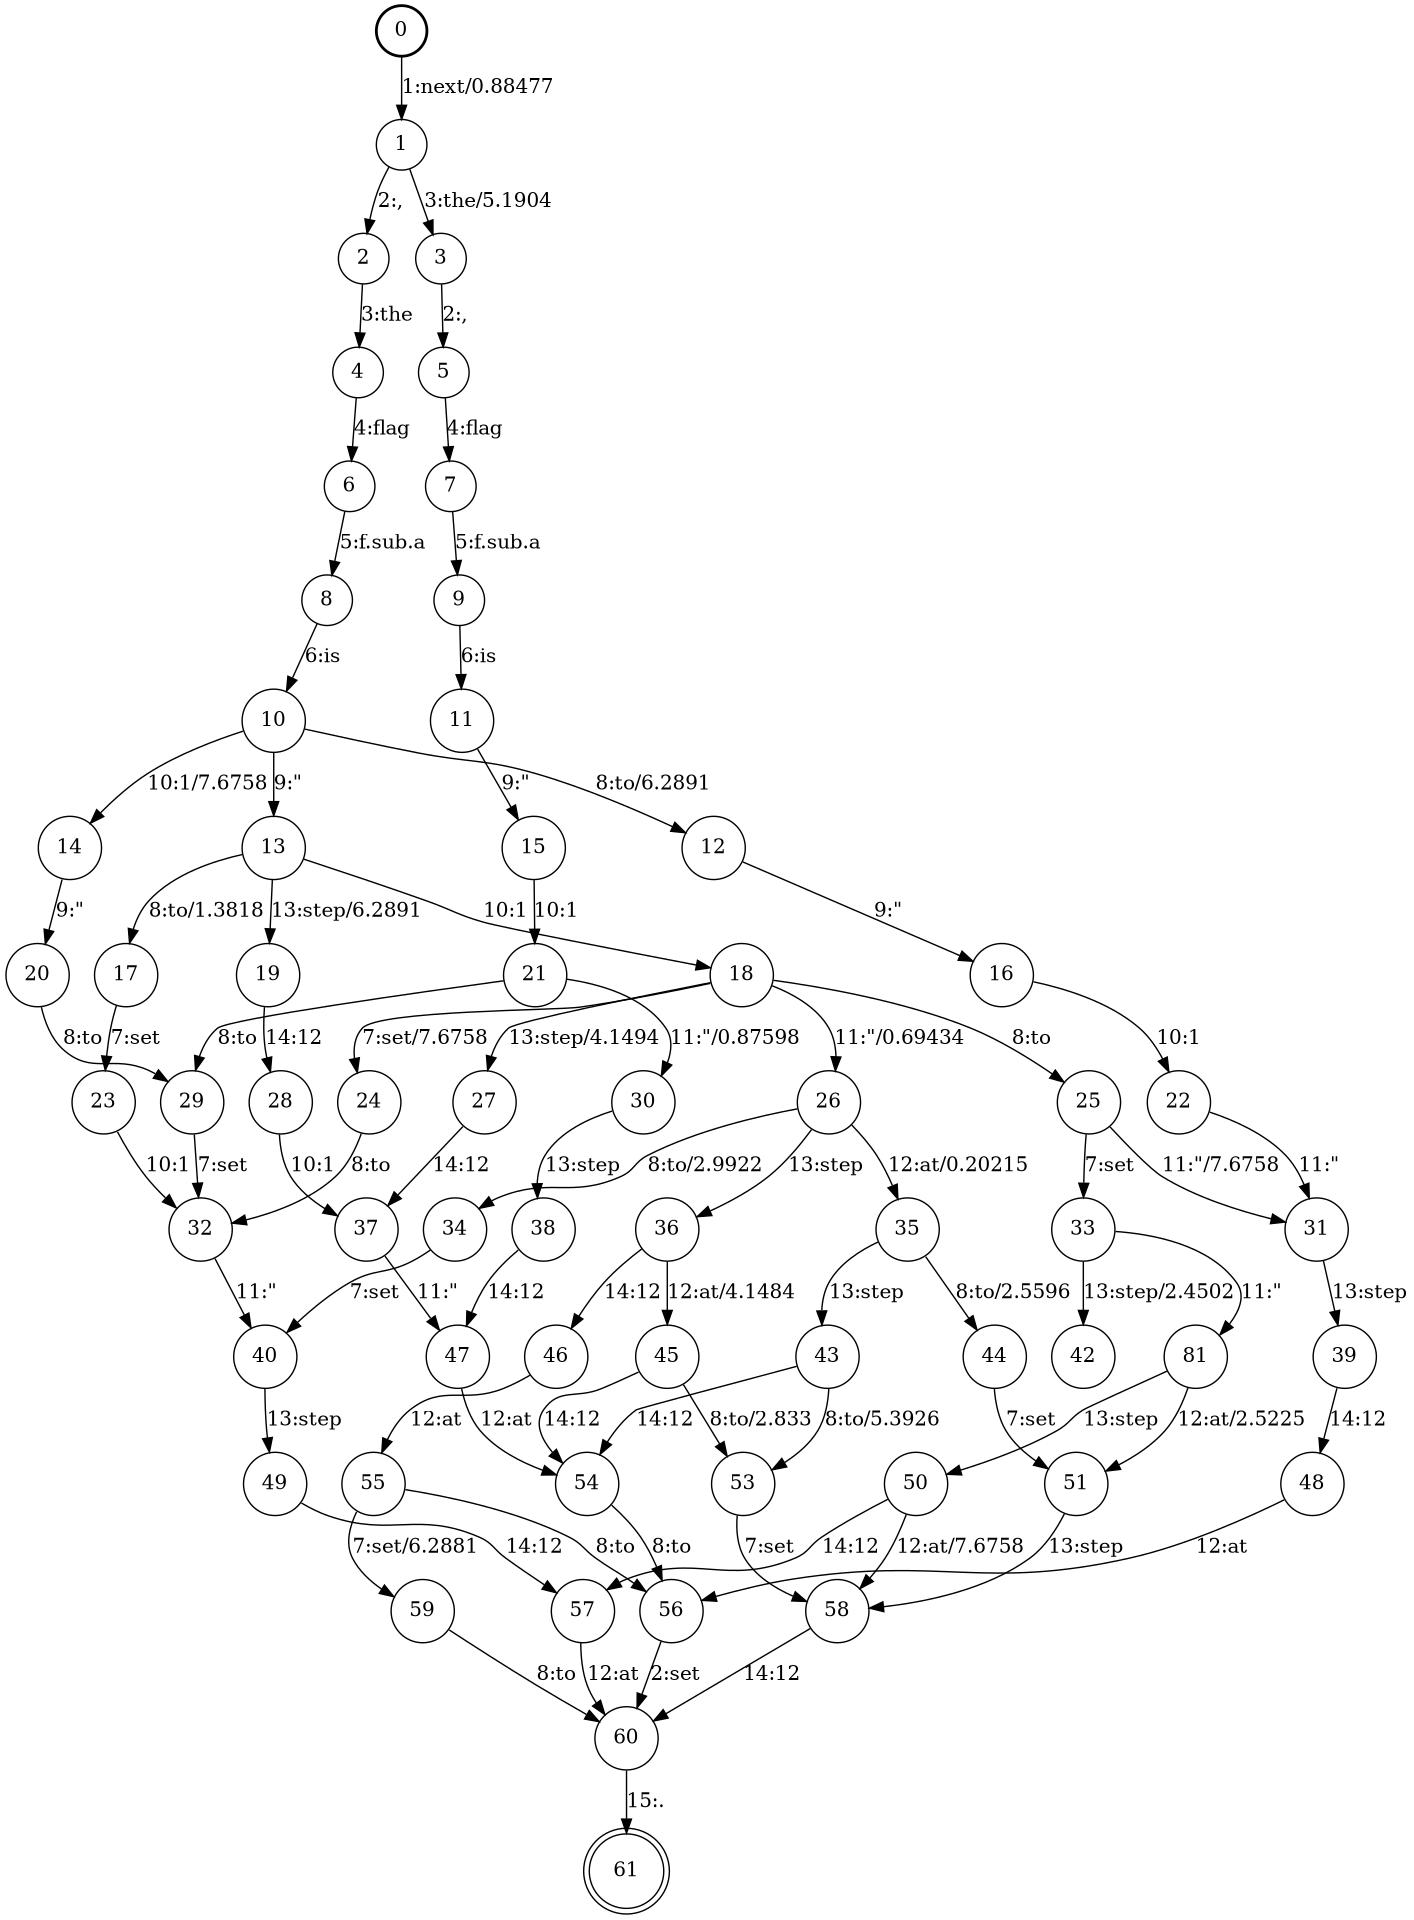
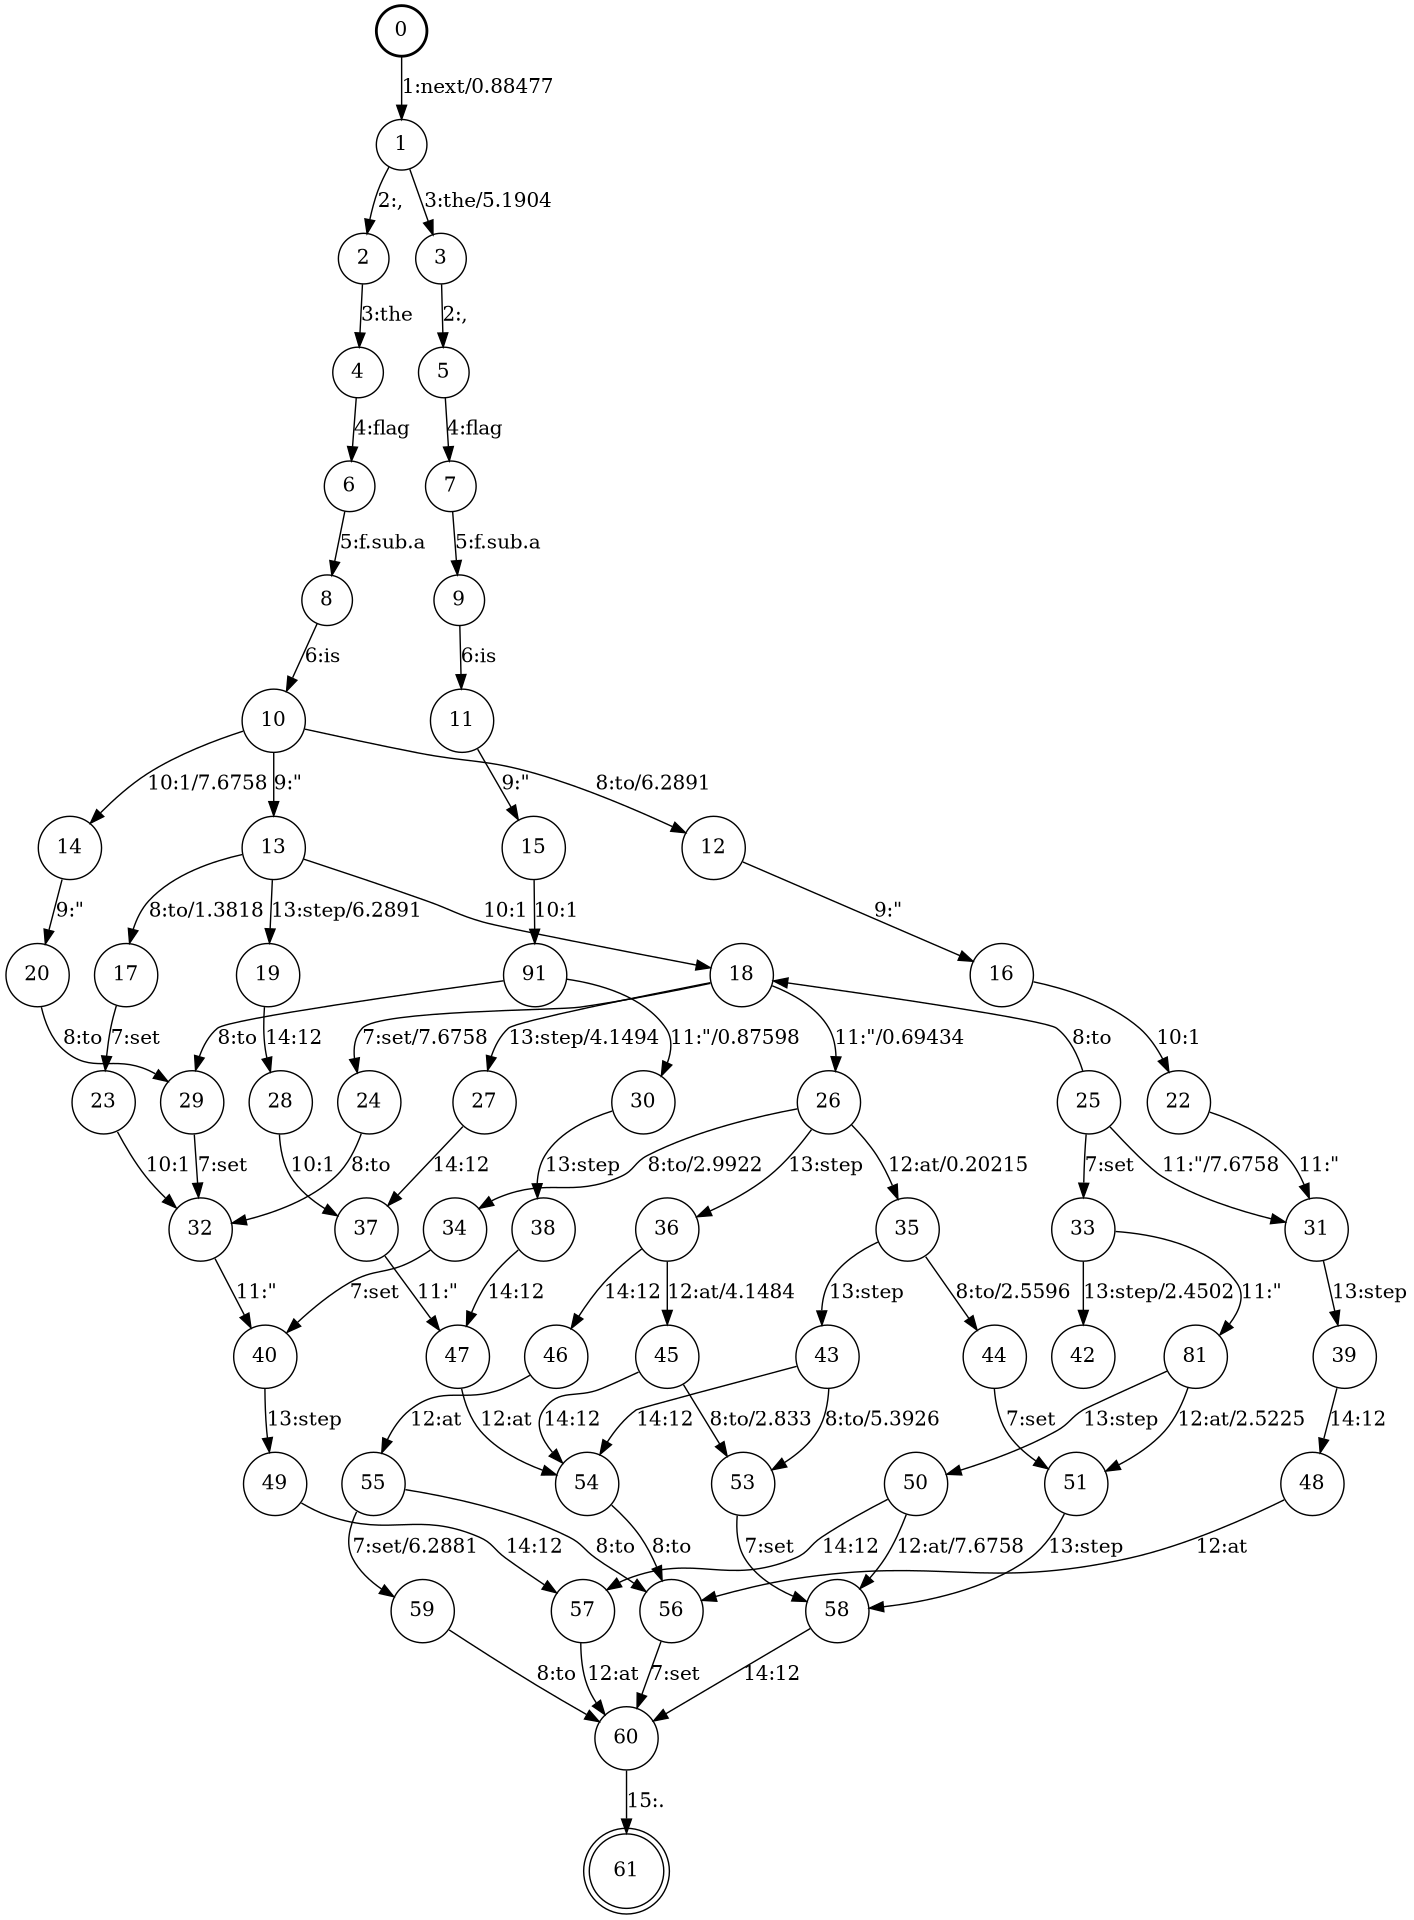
(535, 975) -> (535, 975)
(919, 1010) -> (948, 1007)
(676, 1675) -> (676, 1675)
